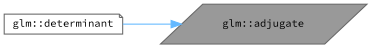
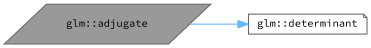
(147, 24) -> (214, 24)
